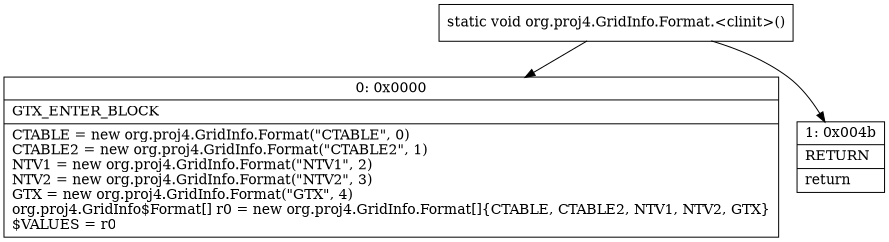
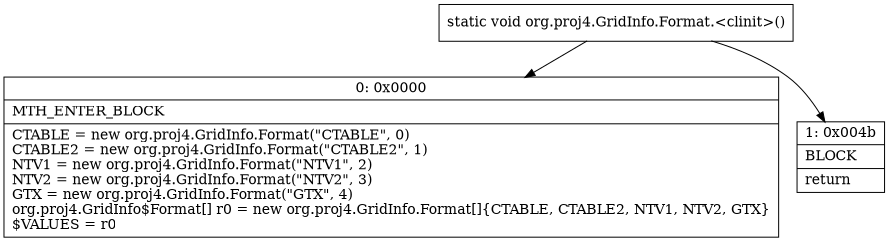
(86, 111) -> (89, 111)
(837, 156) -> (831, 156)
